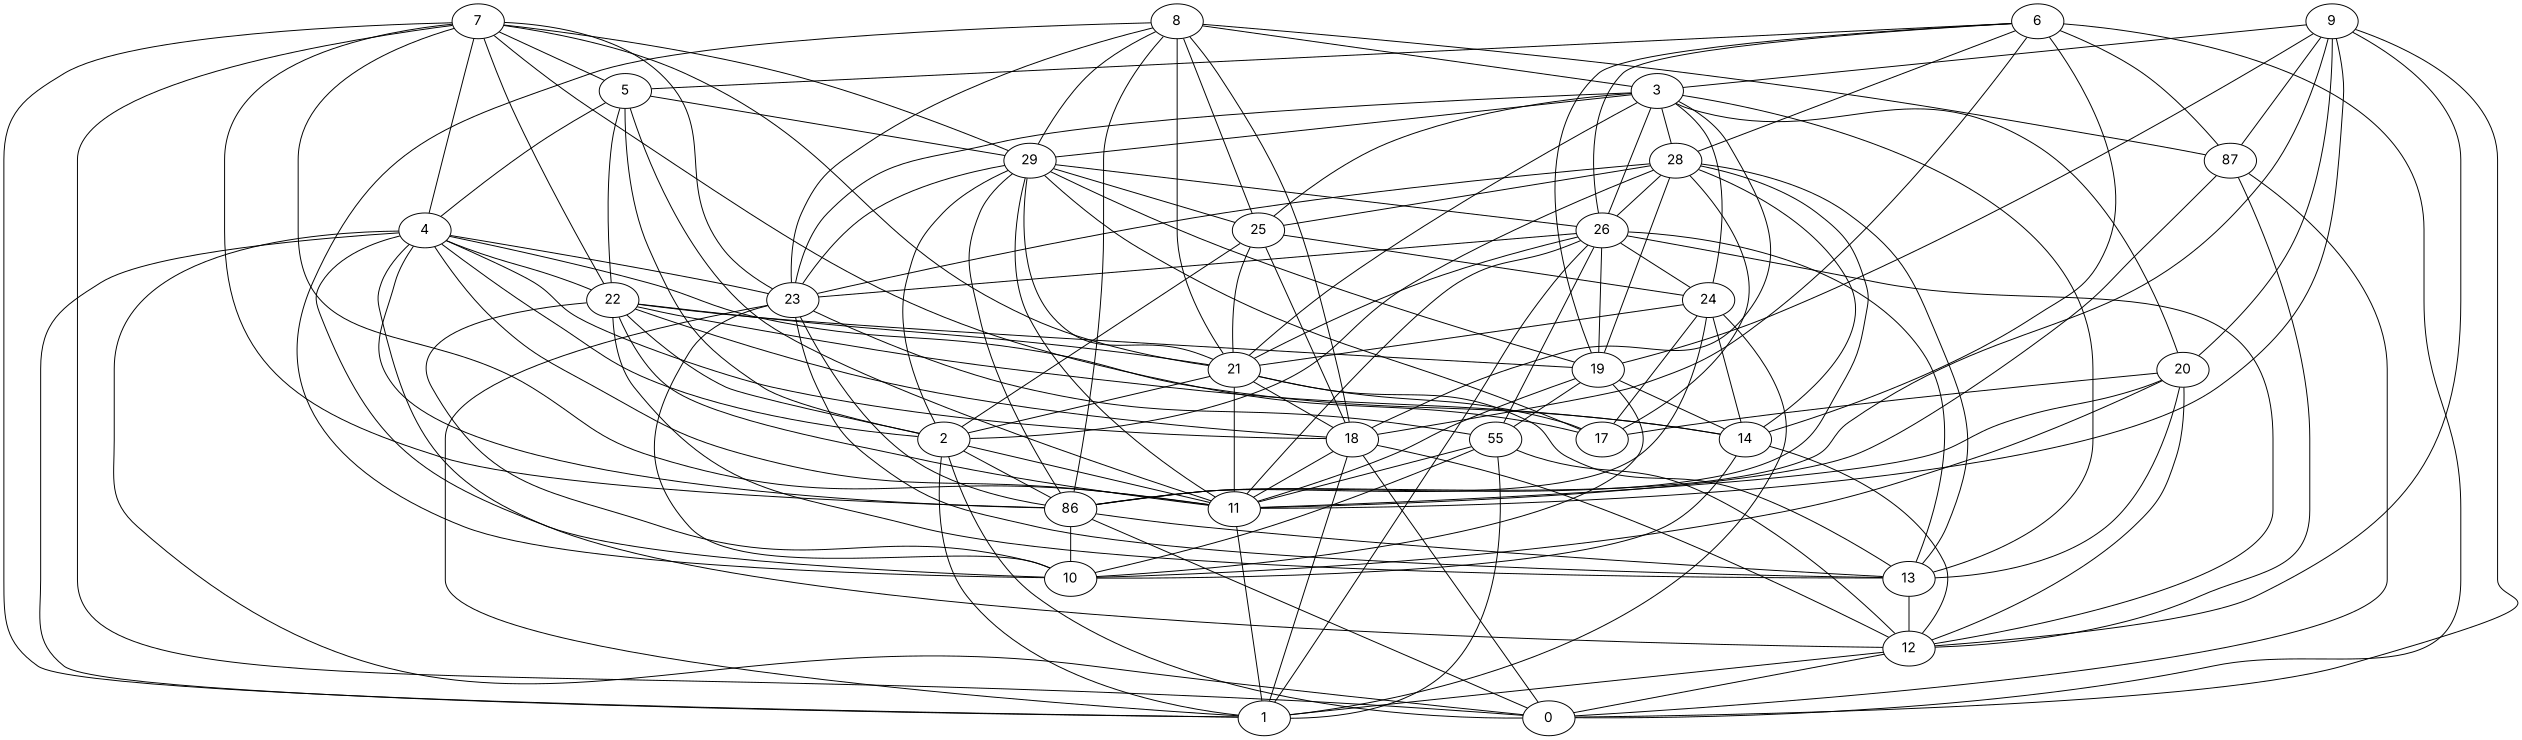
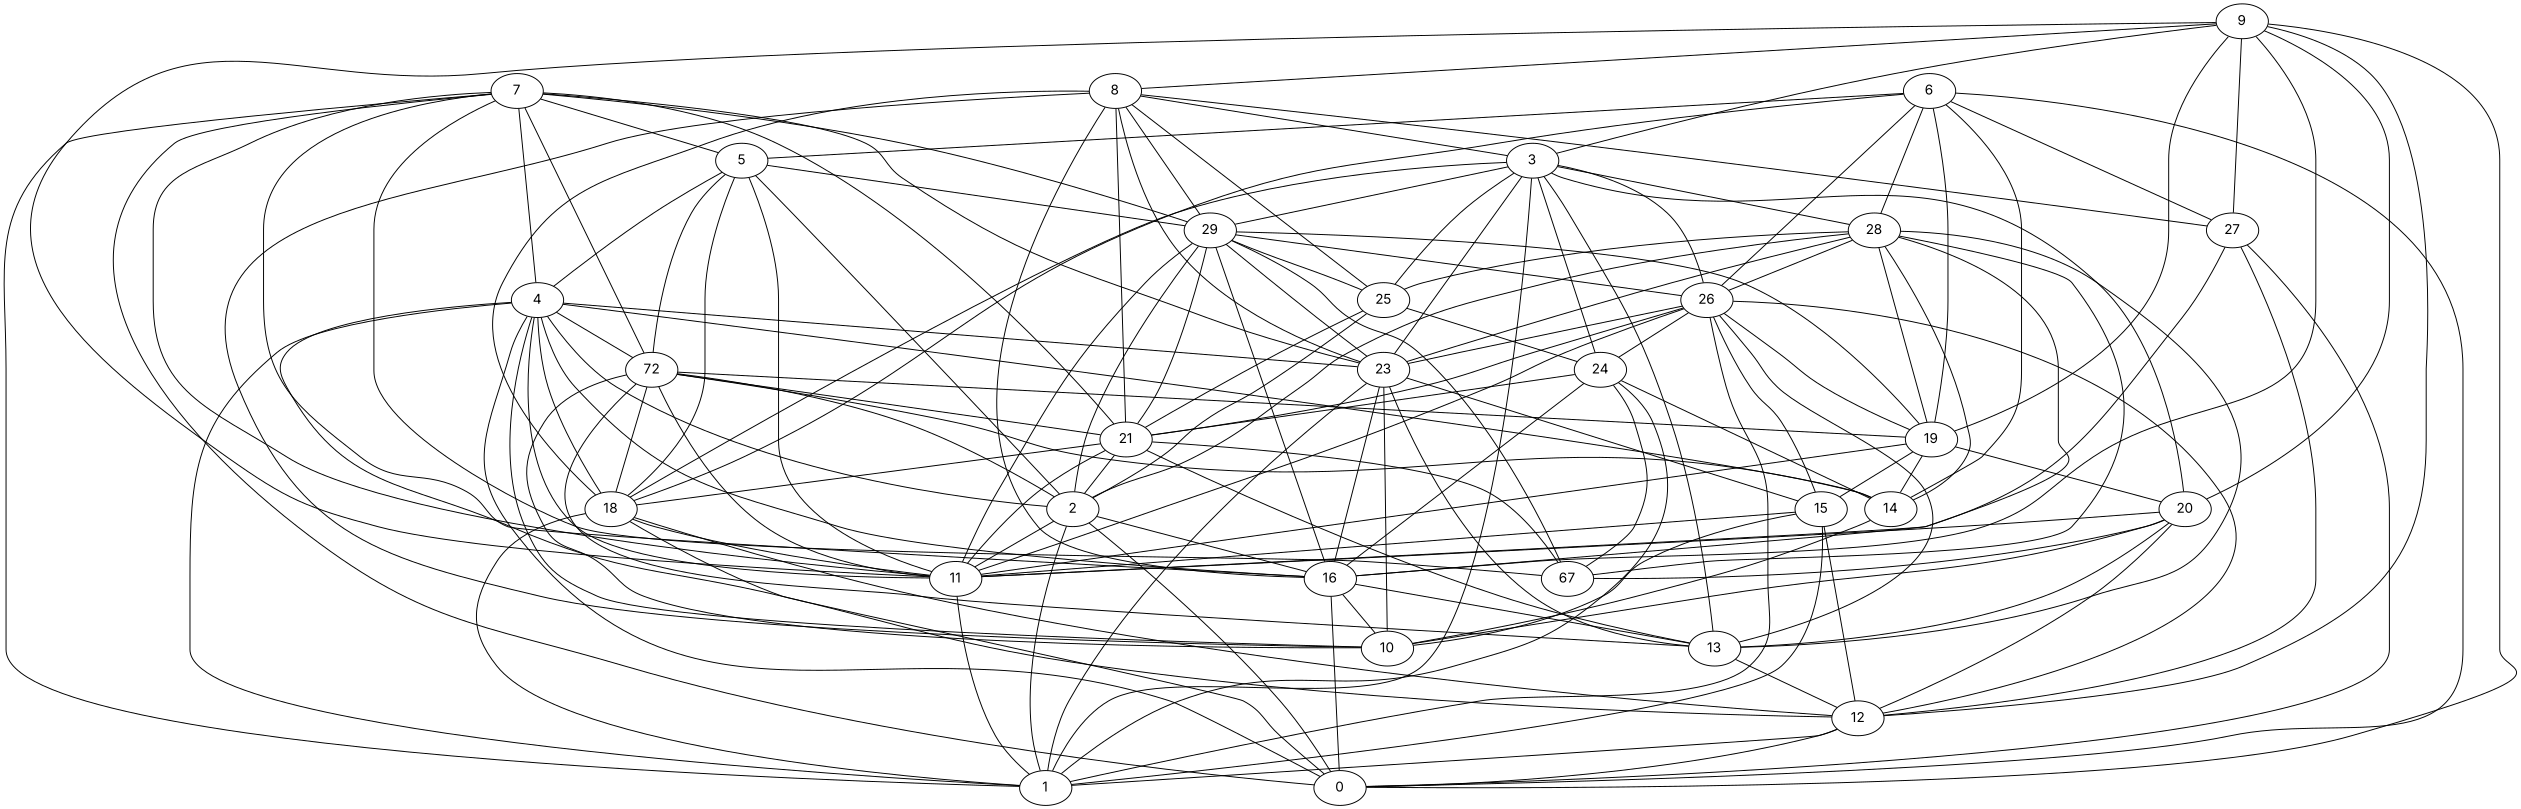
none -> (1679, 56)
(2230, 161) -> (2233, 230)
(1436, 219) -> (1423, 665)
(613, 300) -> (652, 370)
(1307, 339) -> (705, 348)
(1496, 439) -> (1821, 509)
(1602, 439) -> (1567, 579)
(1071, 509) -> (1330, 579)
(1901, 510) -> none
(1432, 537) -> (2074, 478)
